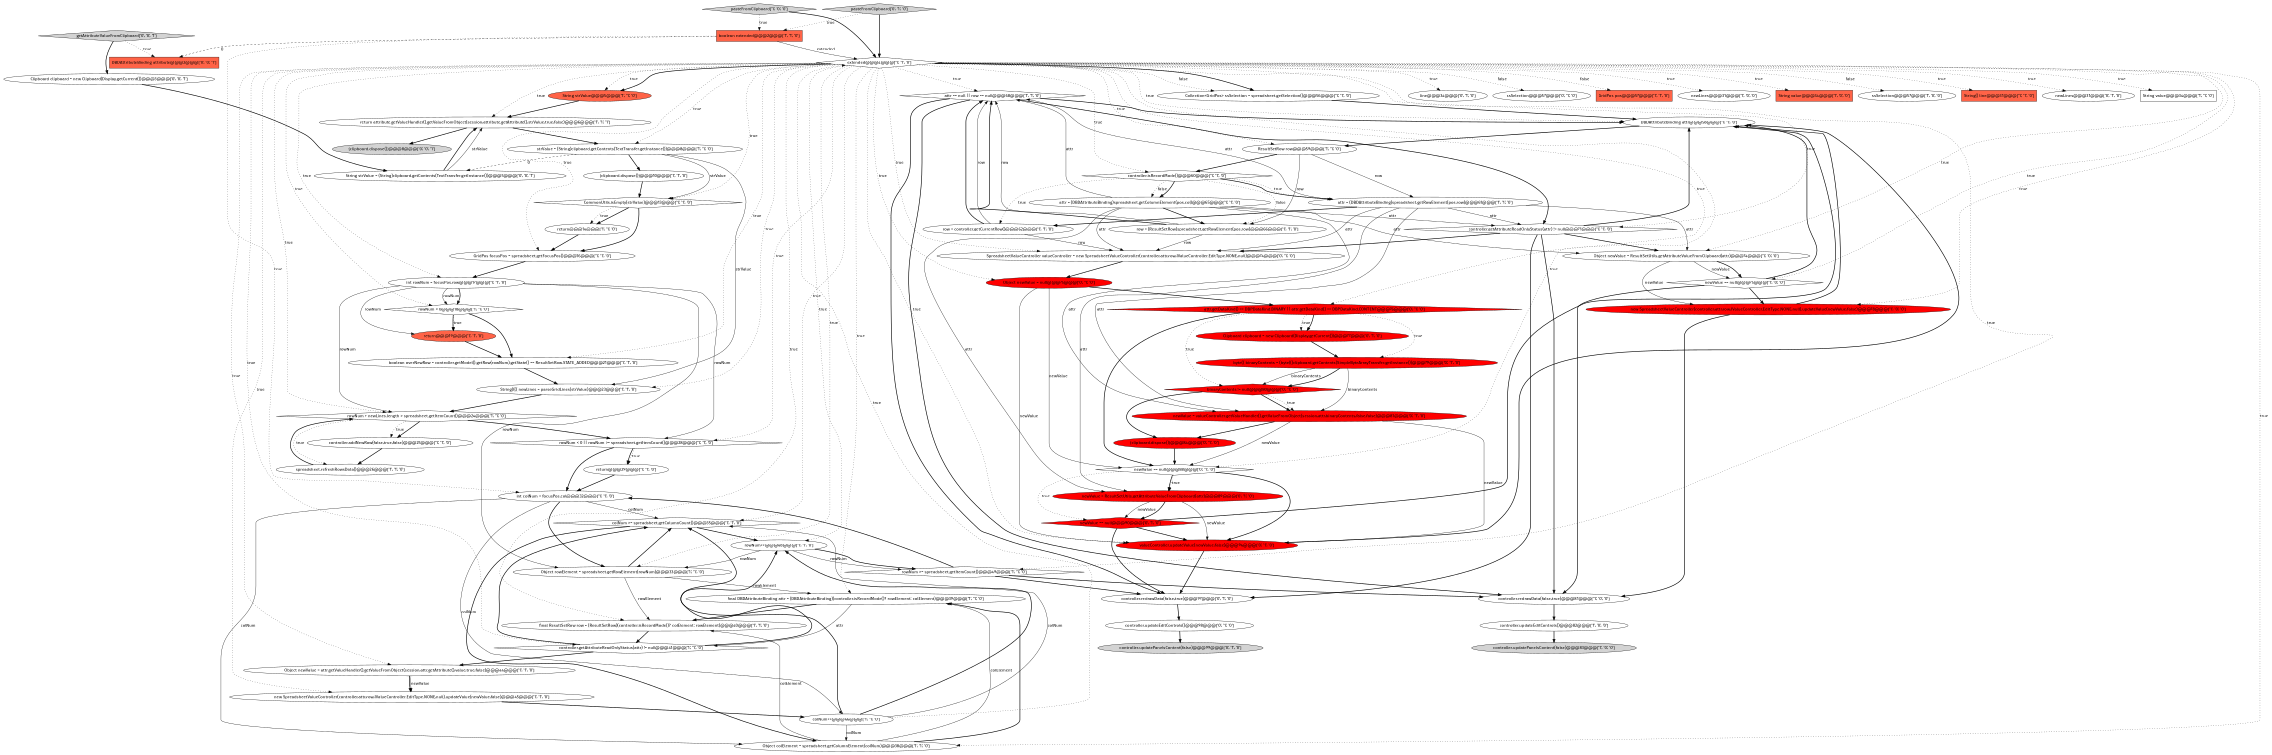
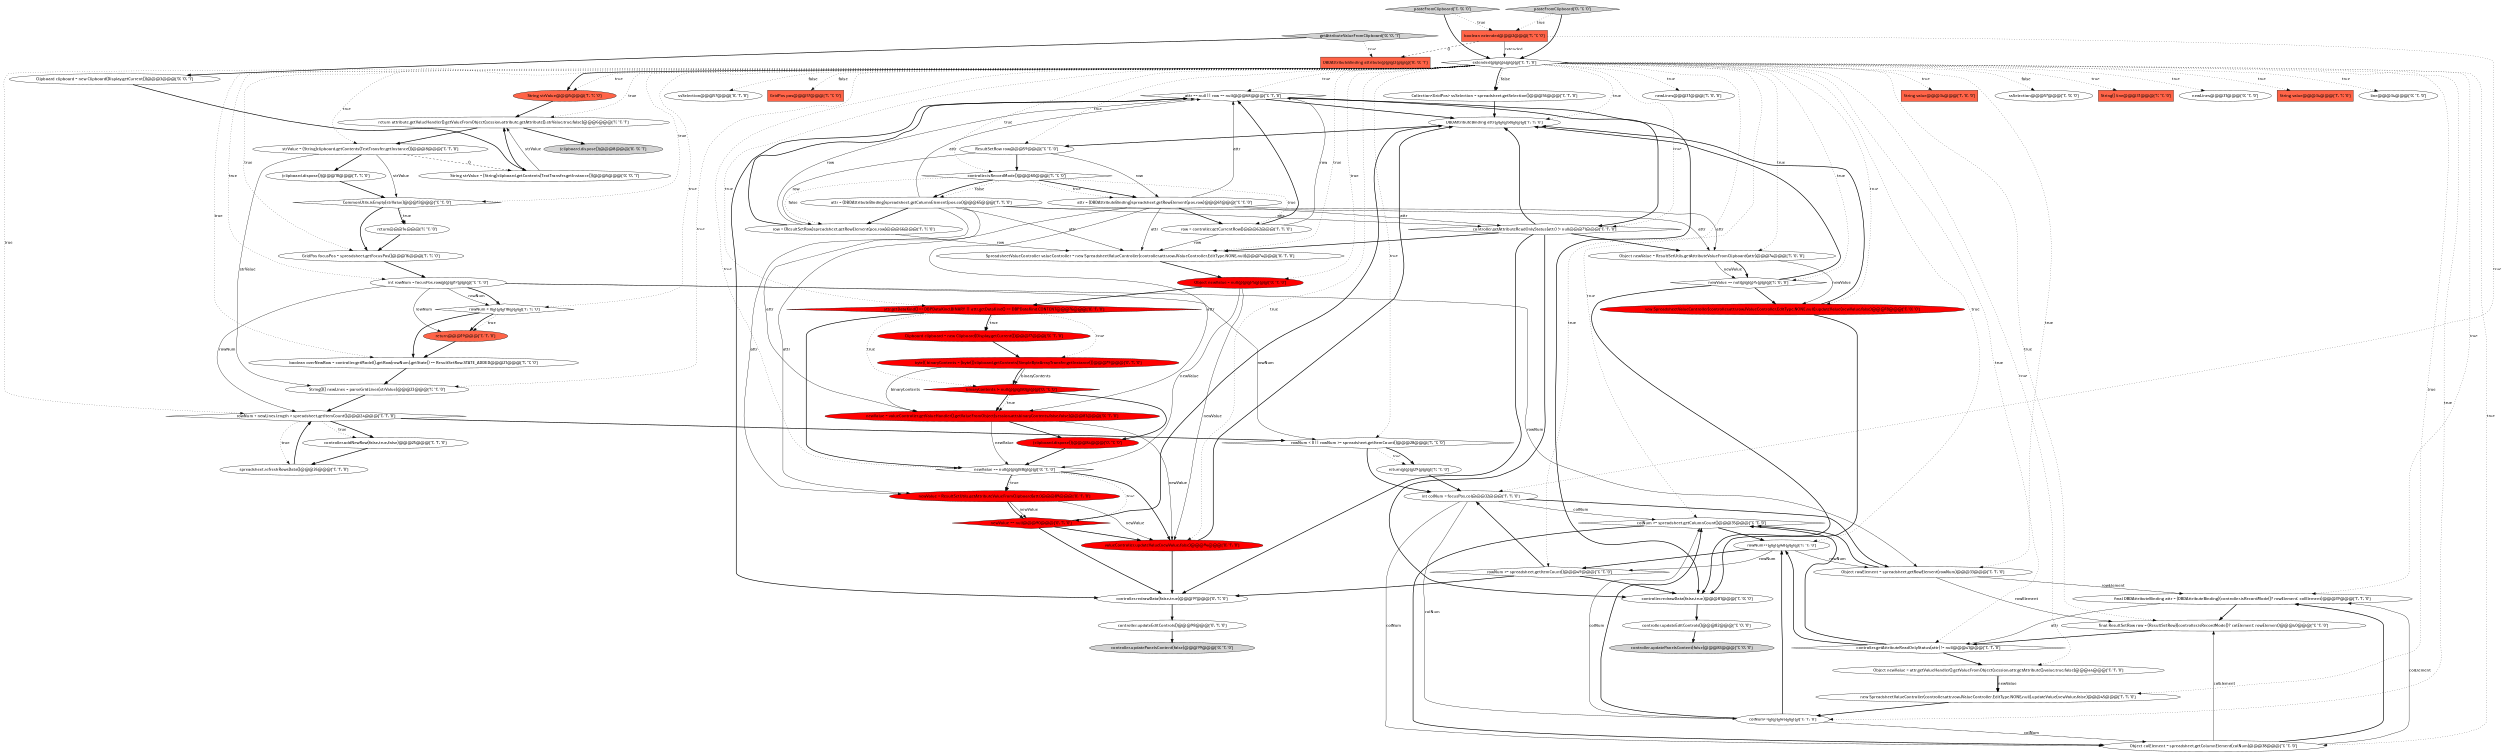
(2178, 96) -> (2315, 96)
(934, 500) -> (2456, 235)
